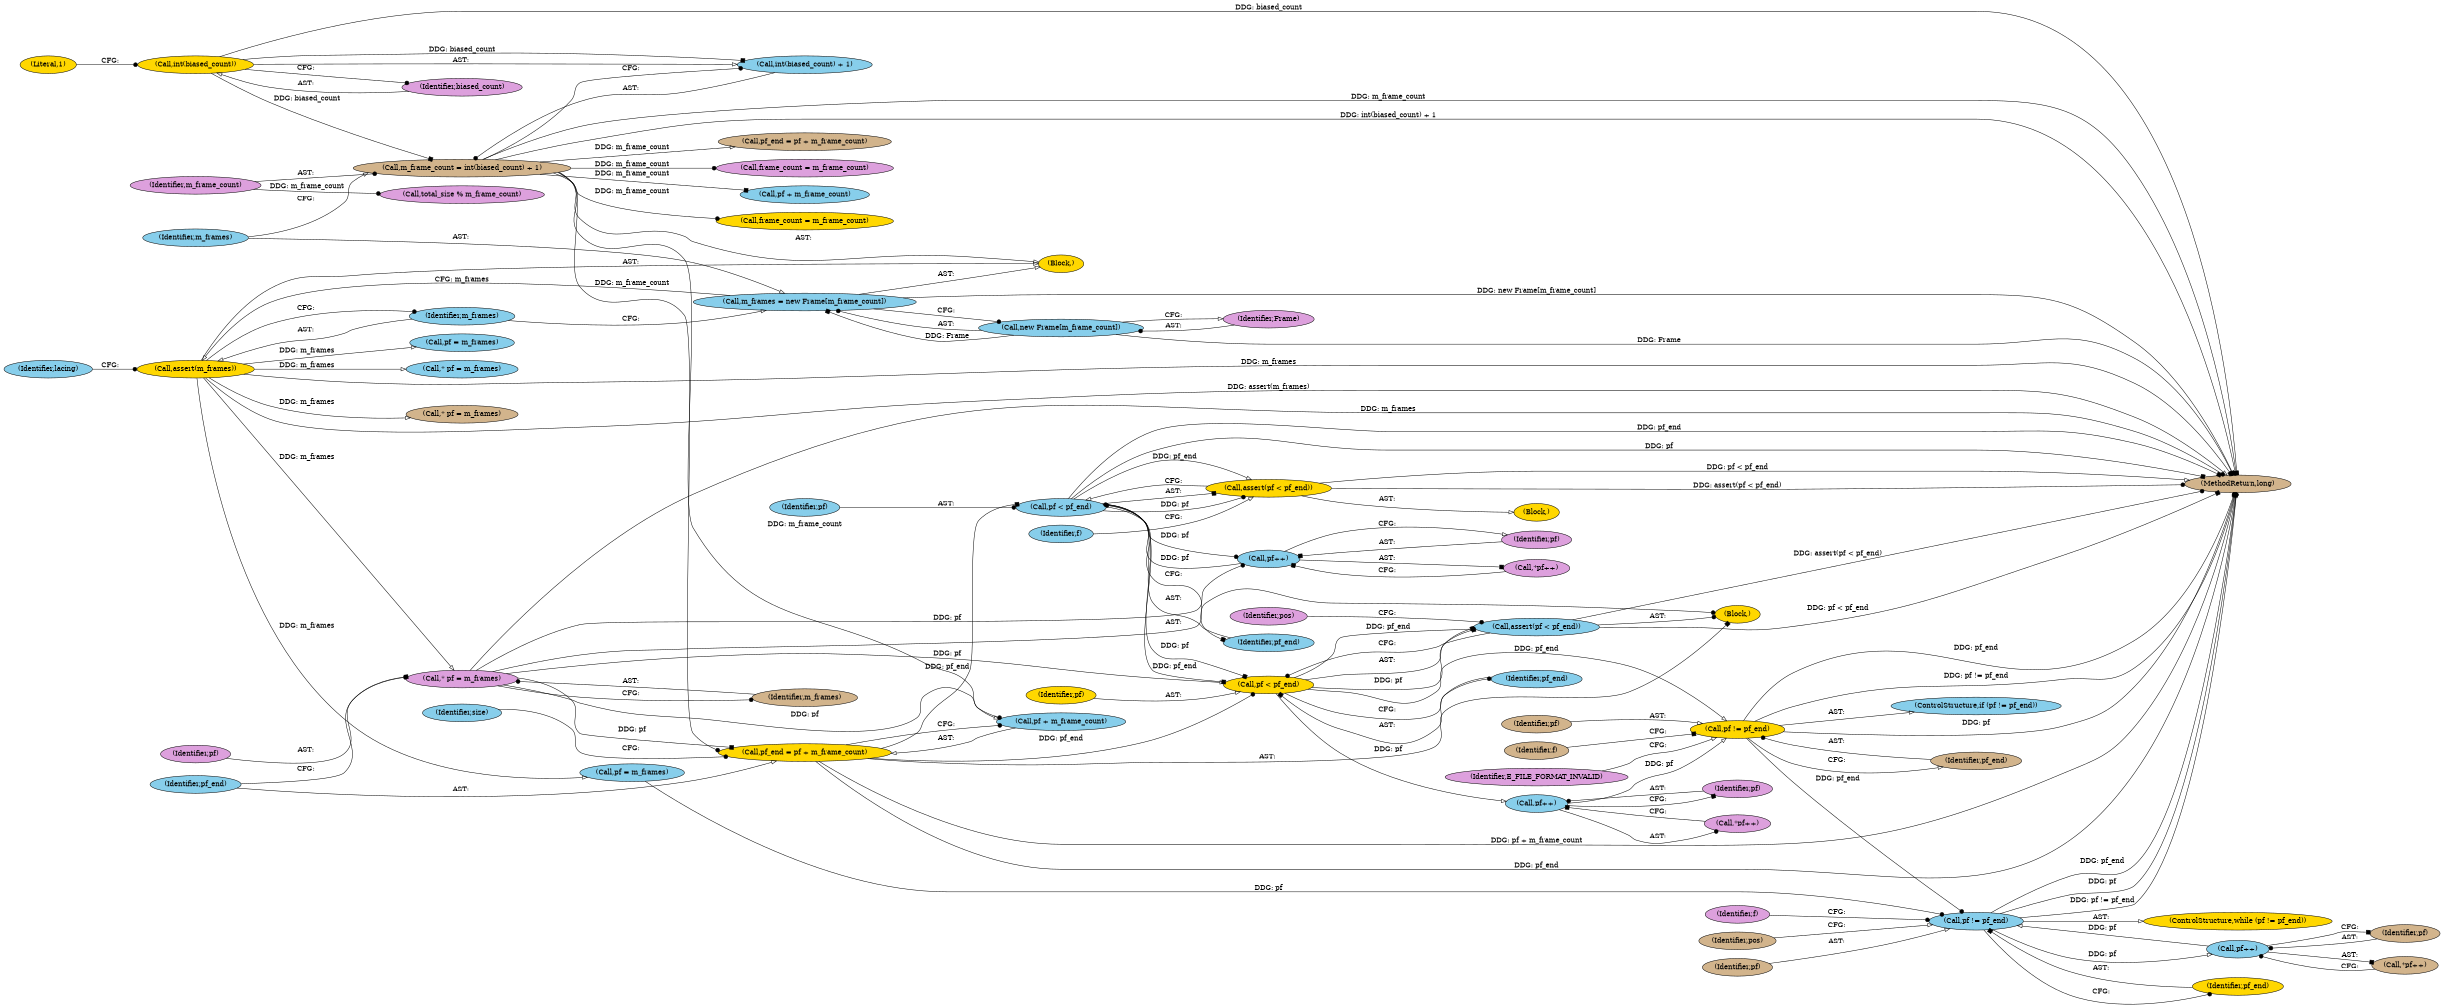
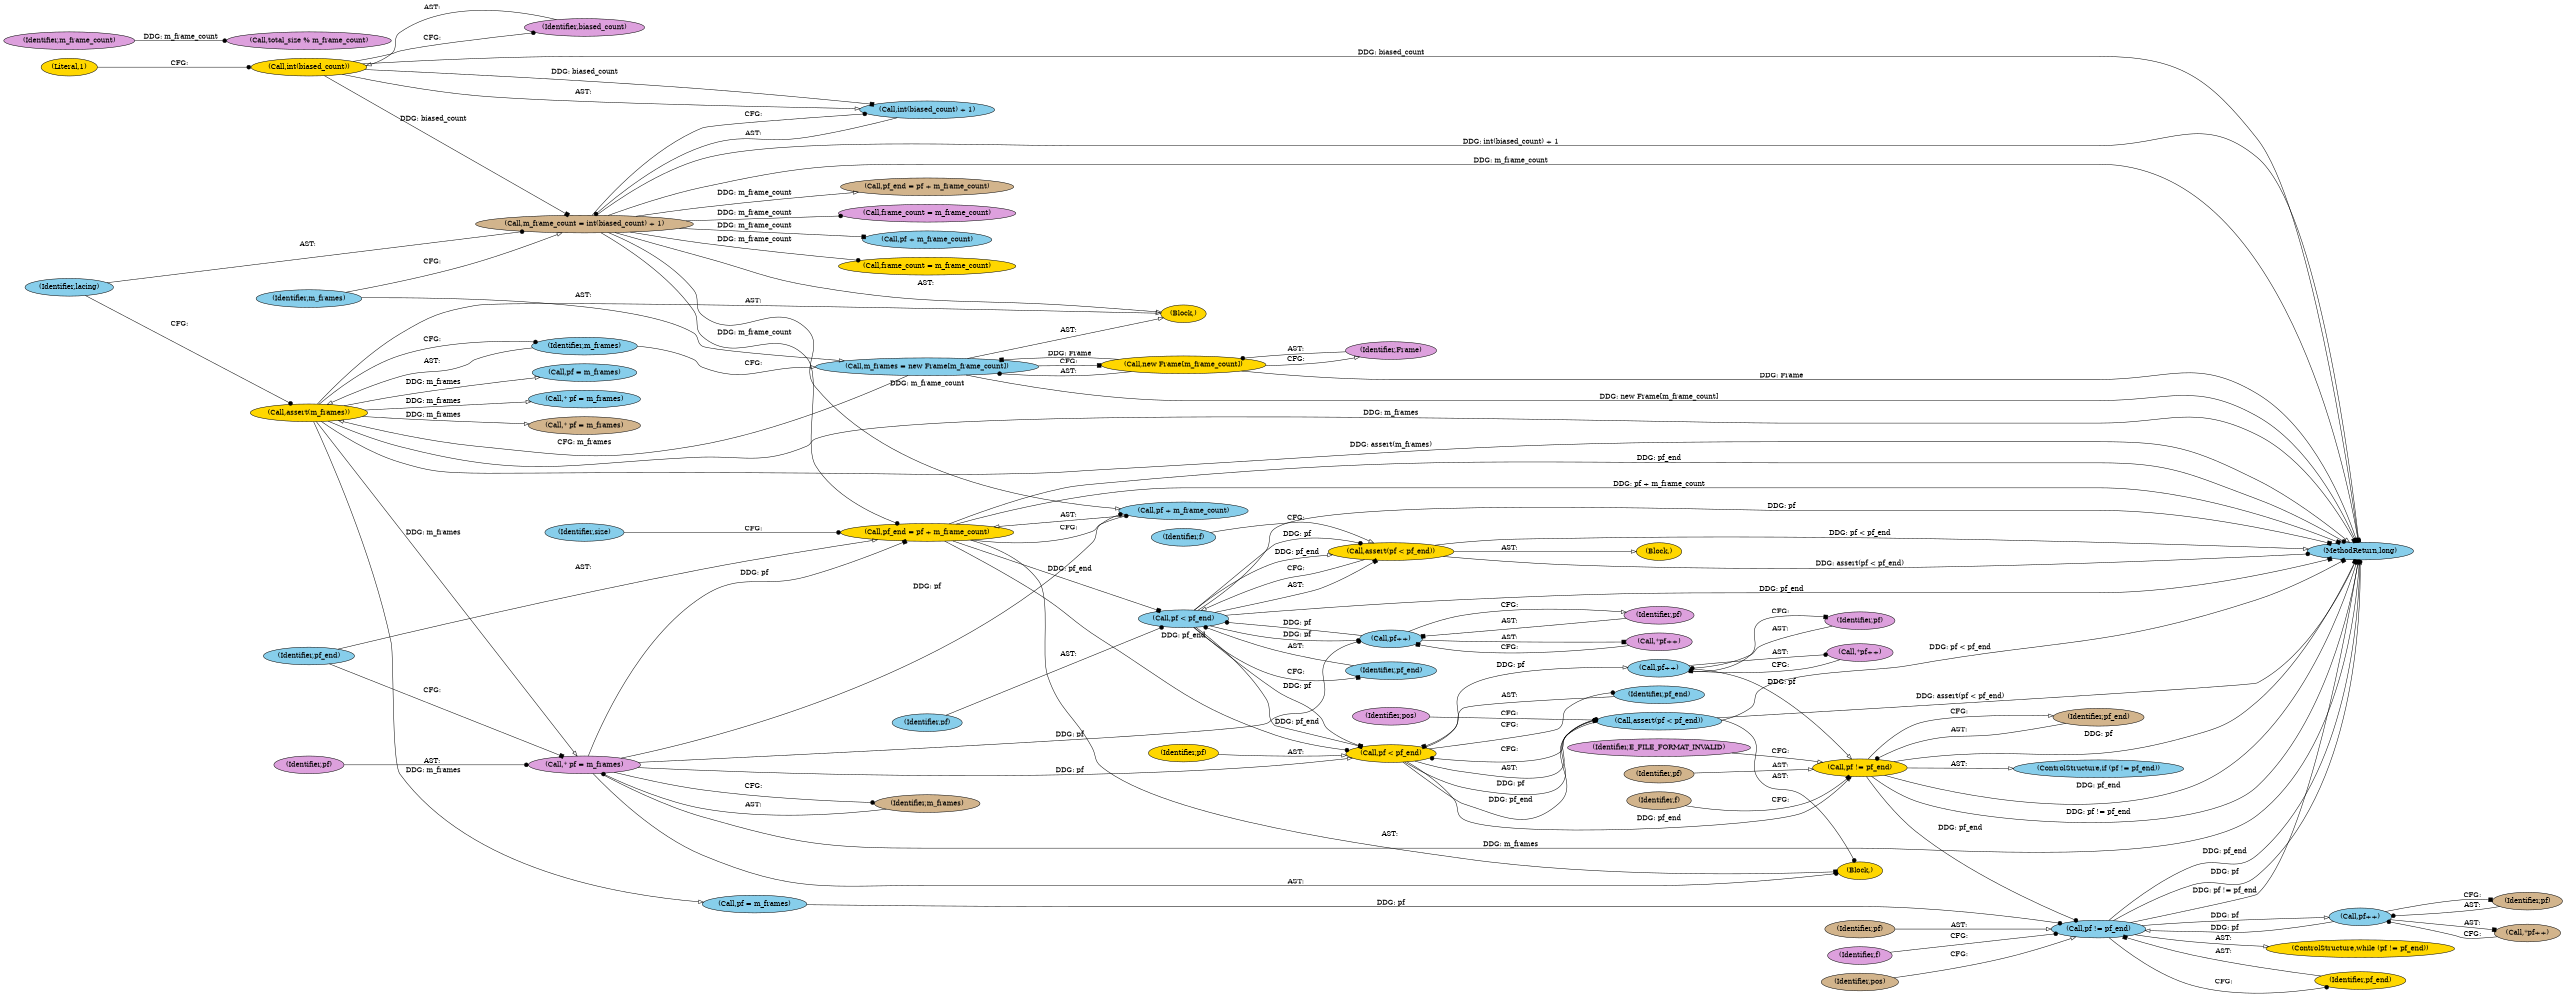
(314, 178) -> (314, 257)
(935, 315) -> (1067, 366)
(1061, 328) -> (1183, 365)
(2238, 484) -> (2360, 551)
